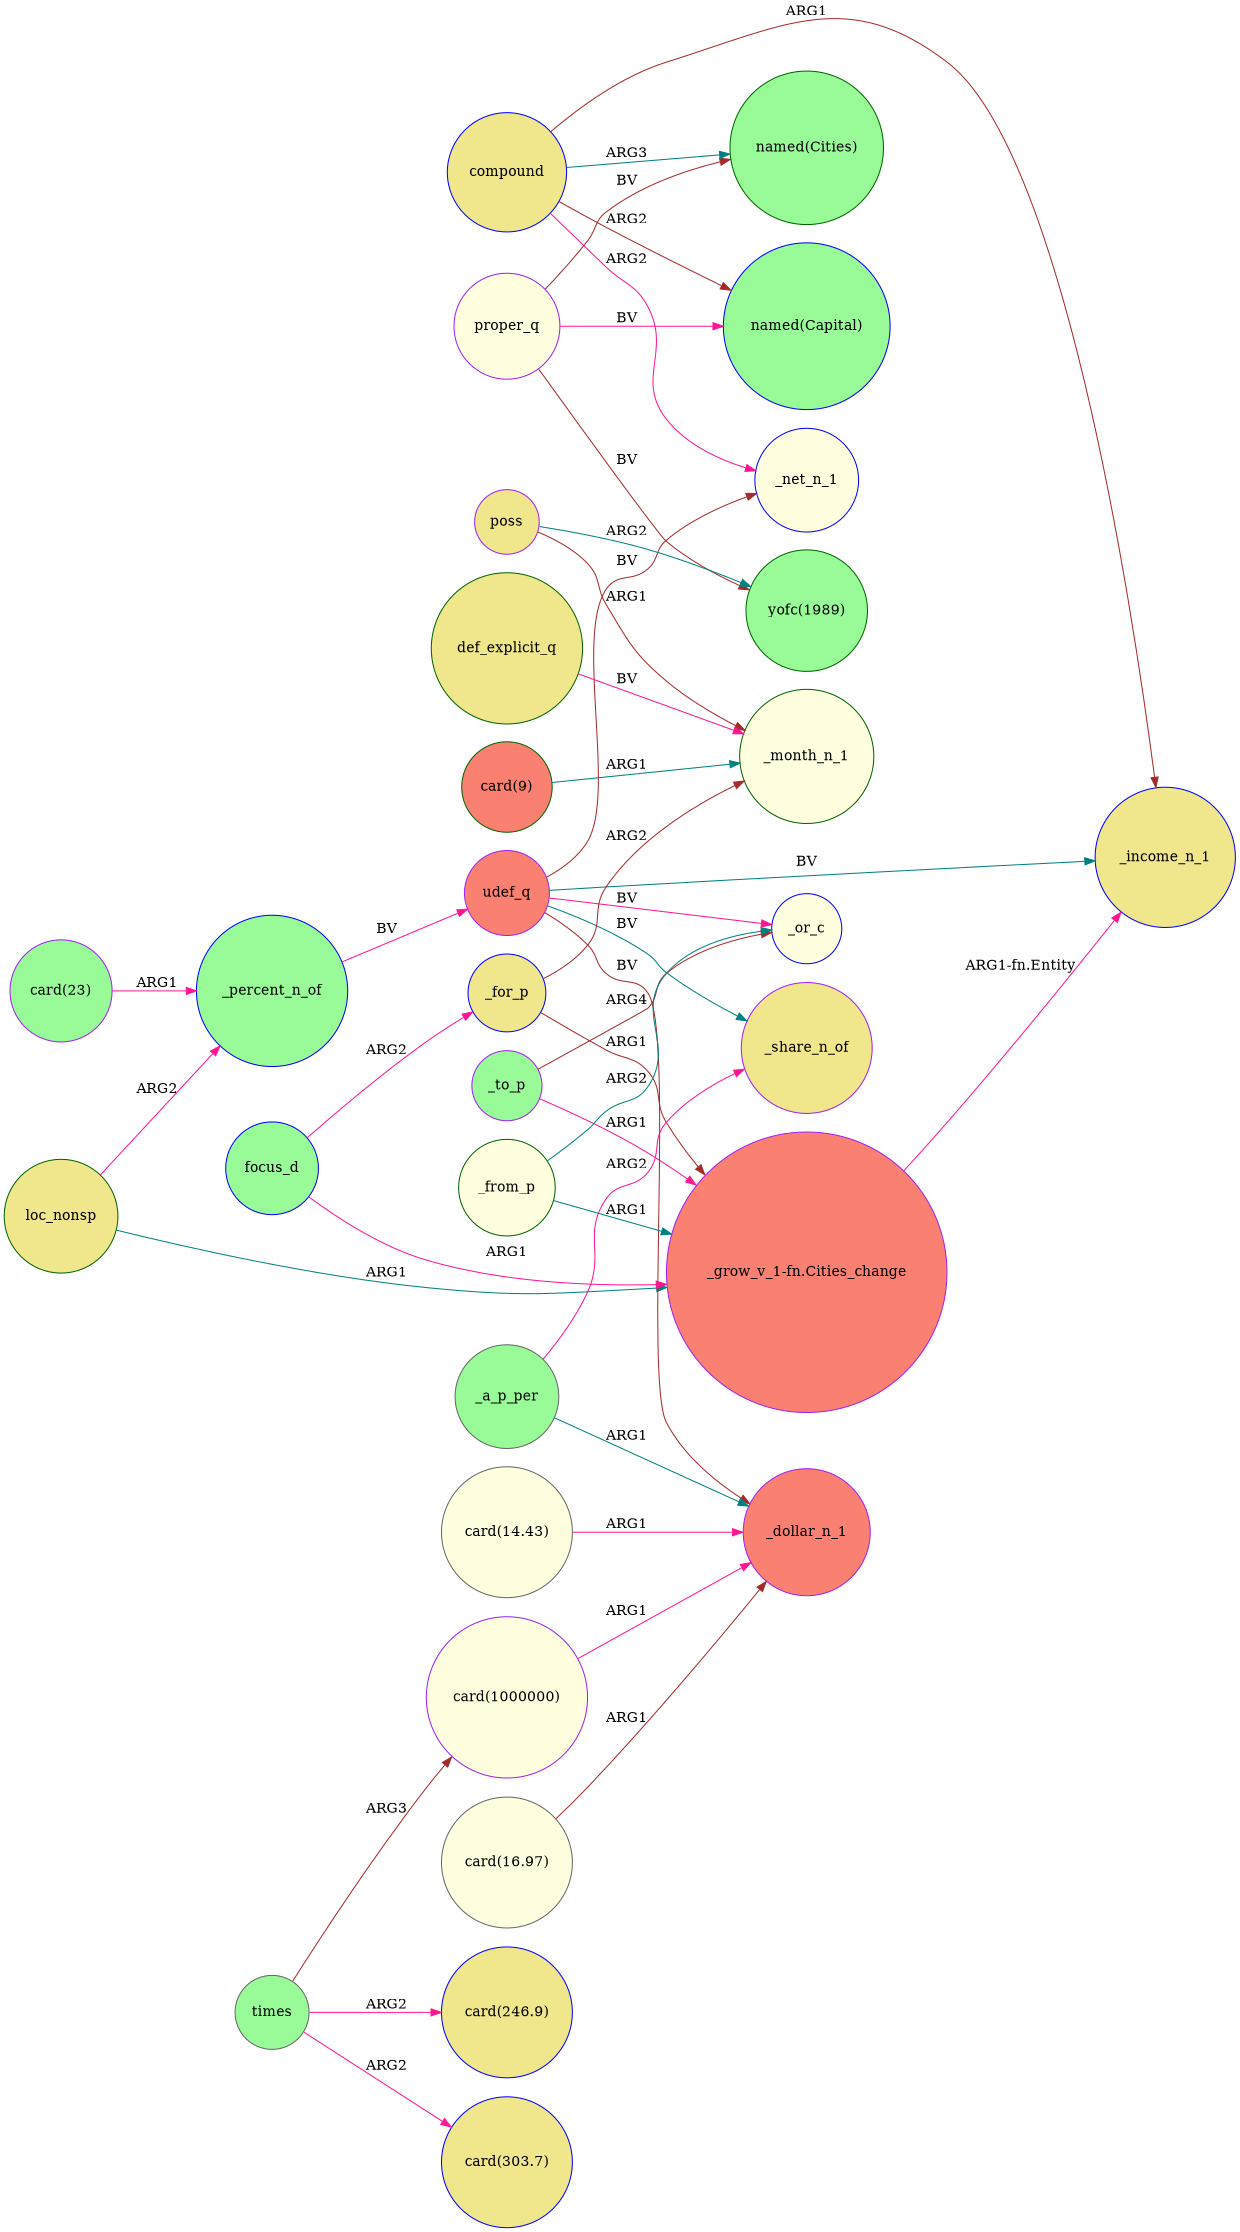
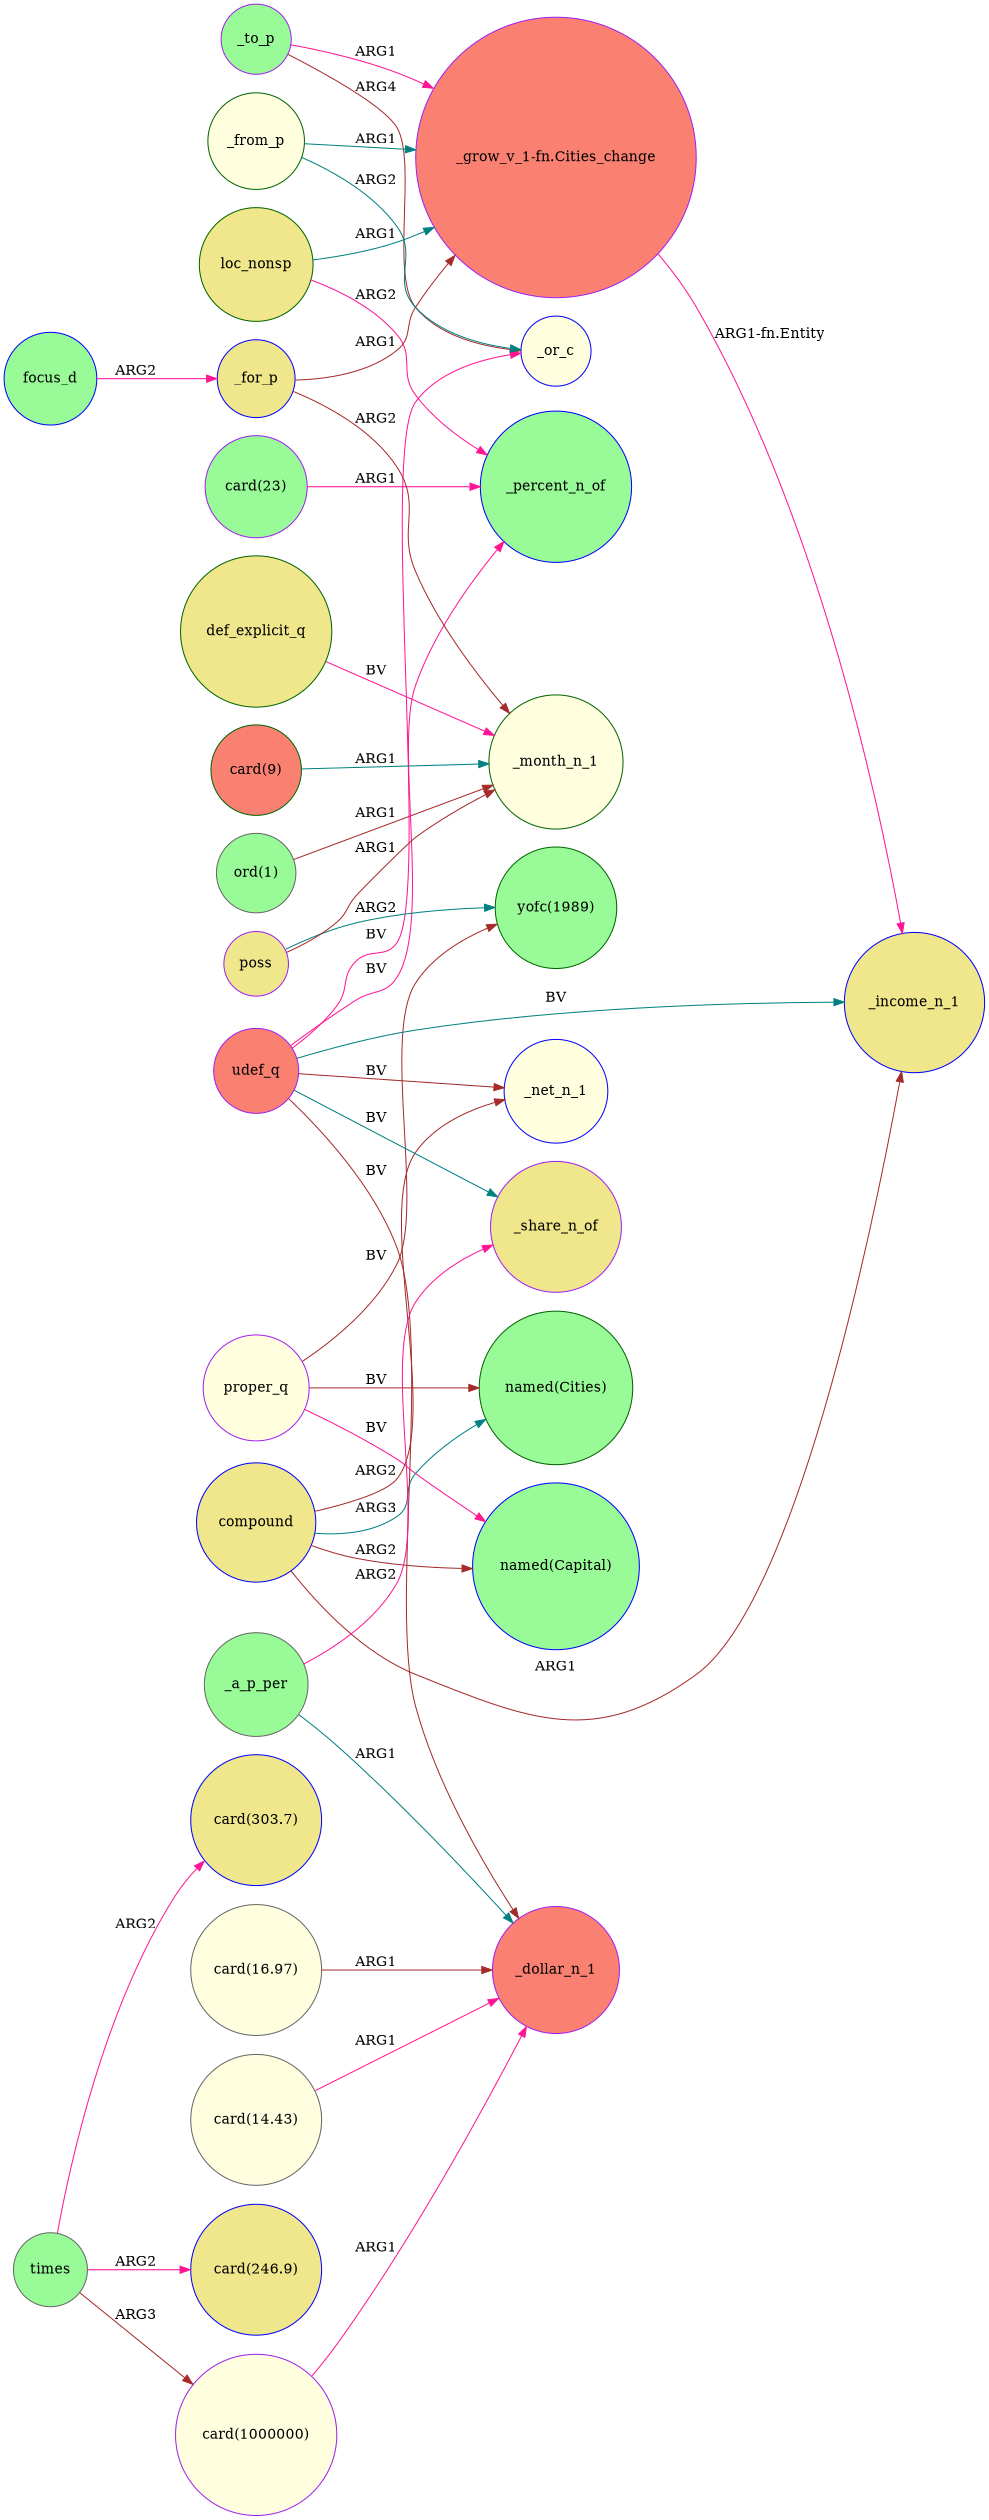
(656, 343) -> (407, 1313)
none -> (256, 873)
(400, 937) -> (409, 932)
(474, 1271) -> none
